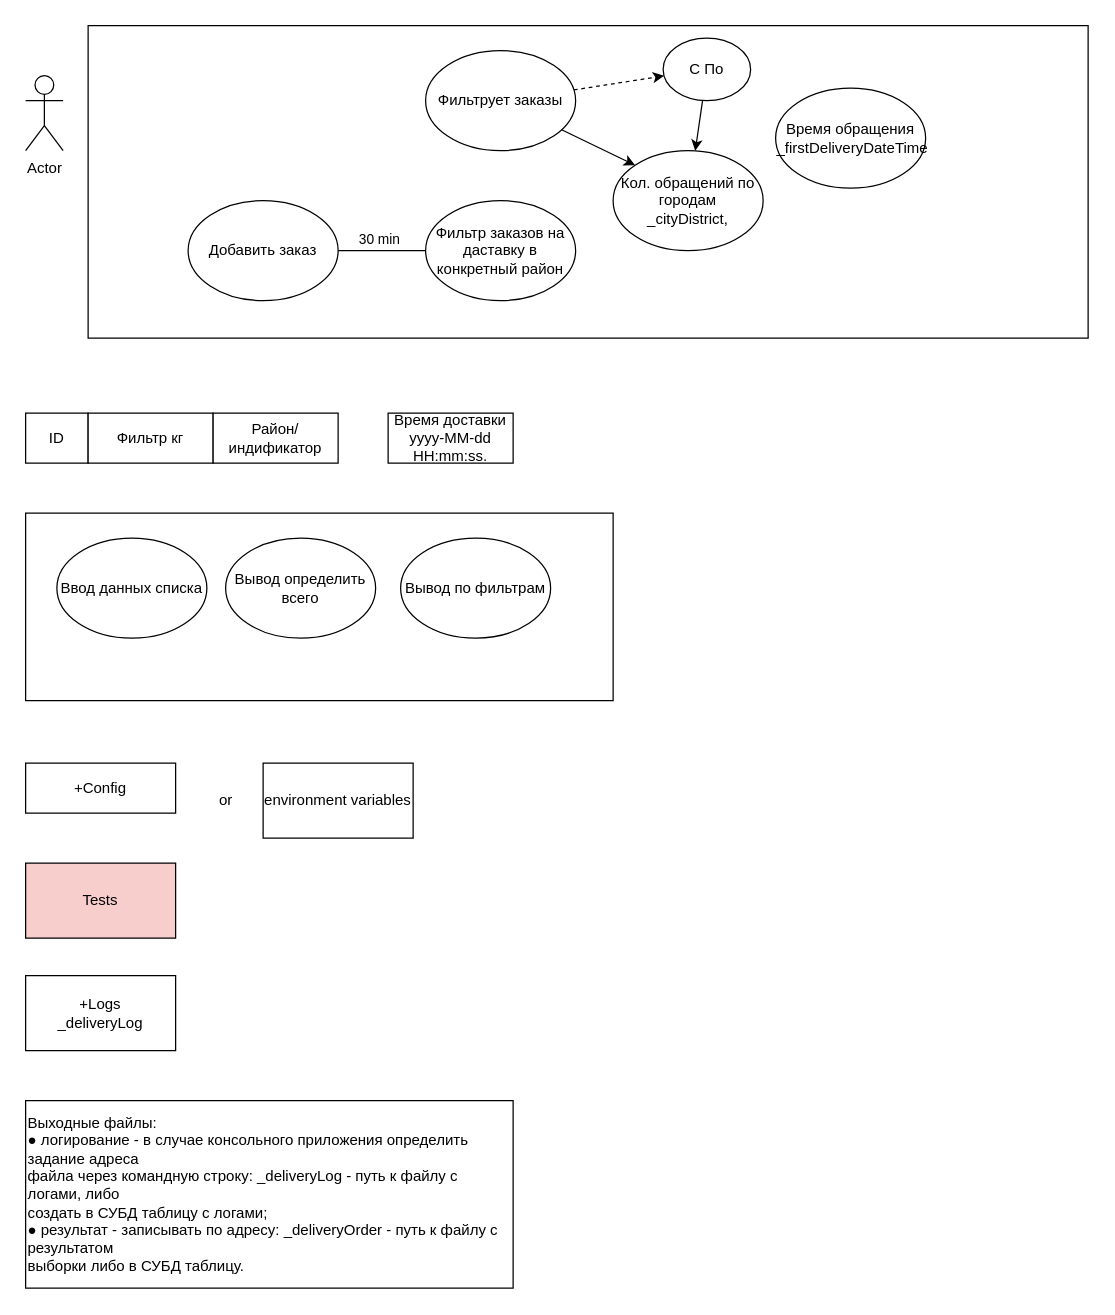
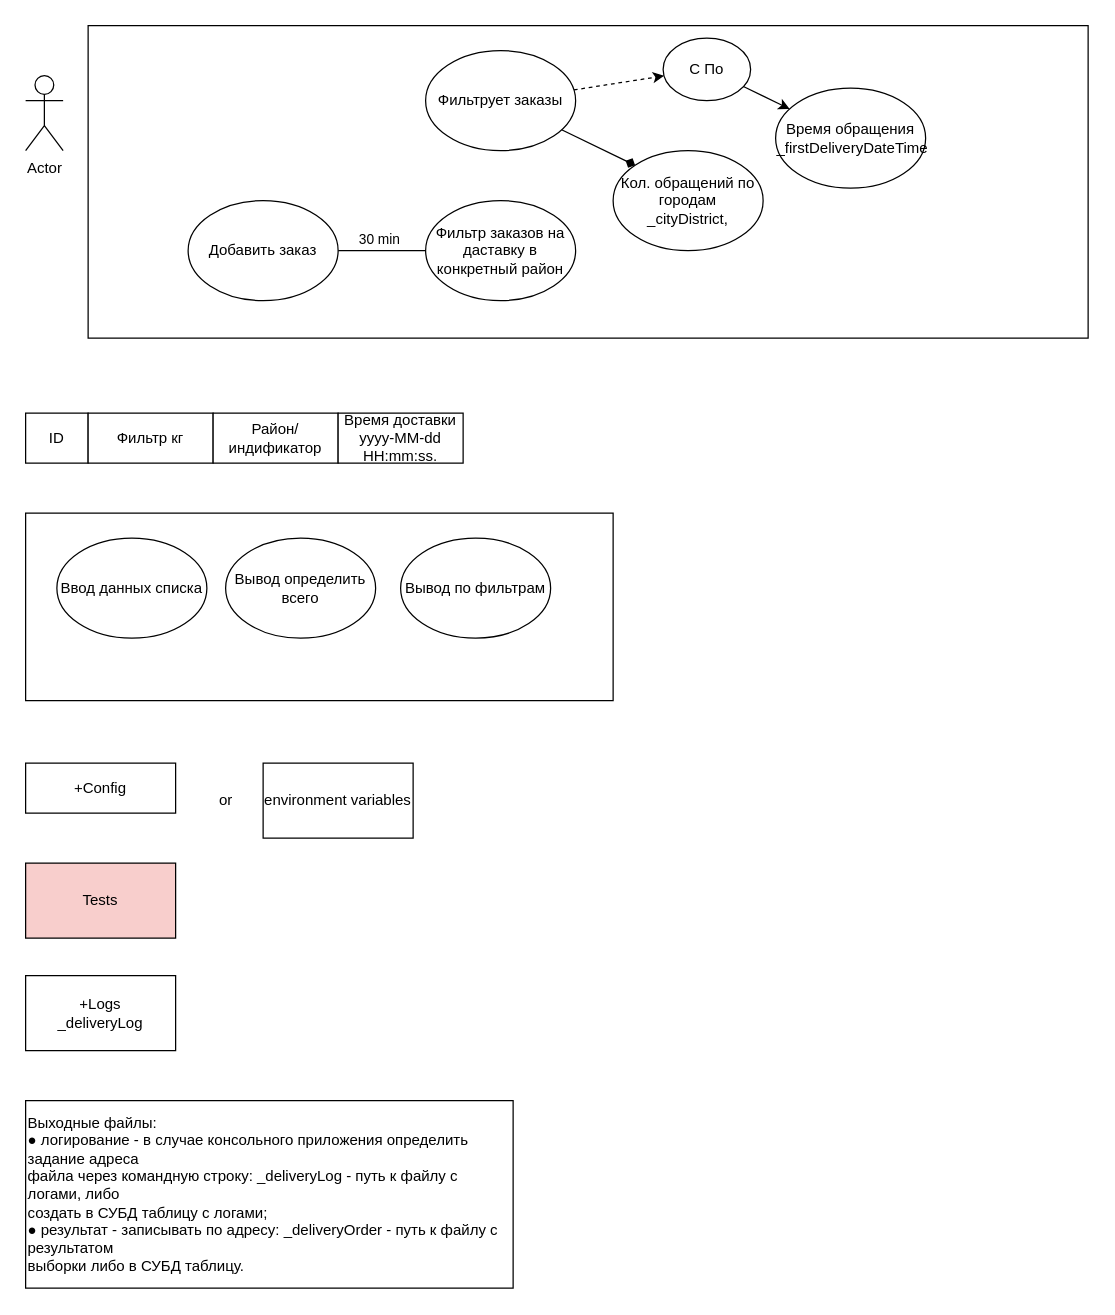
(699, 122) -> (763, 96)
(626, 161) -> (626, 161)
(451, 438) -> (401, 438)
